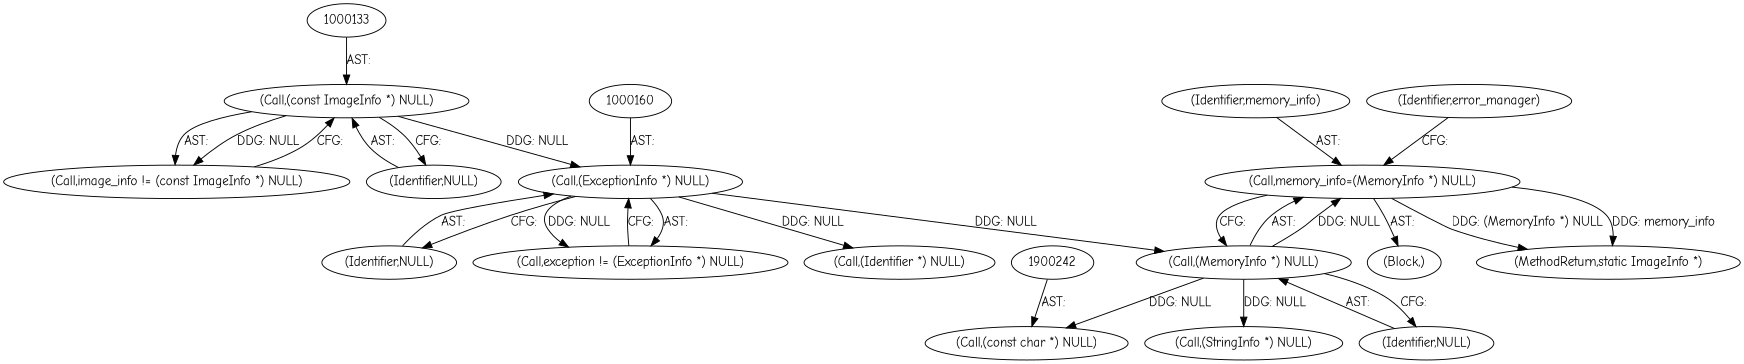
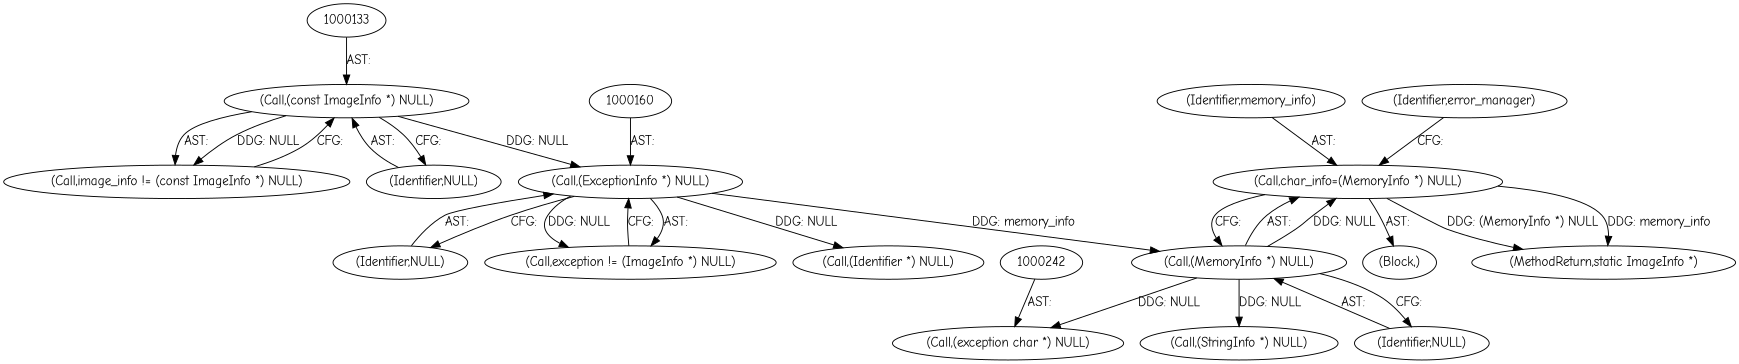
(1362, 182) -> (1358, 182)
(1006, 222) -> (1024, 222)
(630, 263) -> (630, 263)
(1053, 263) -> (1041, 263)
(1027, 343) -> (1008, 343)
